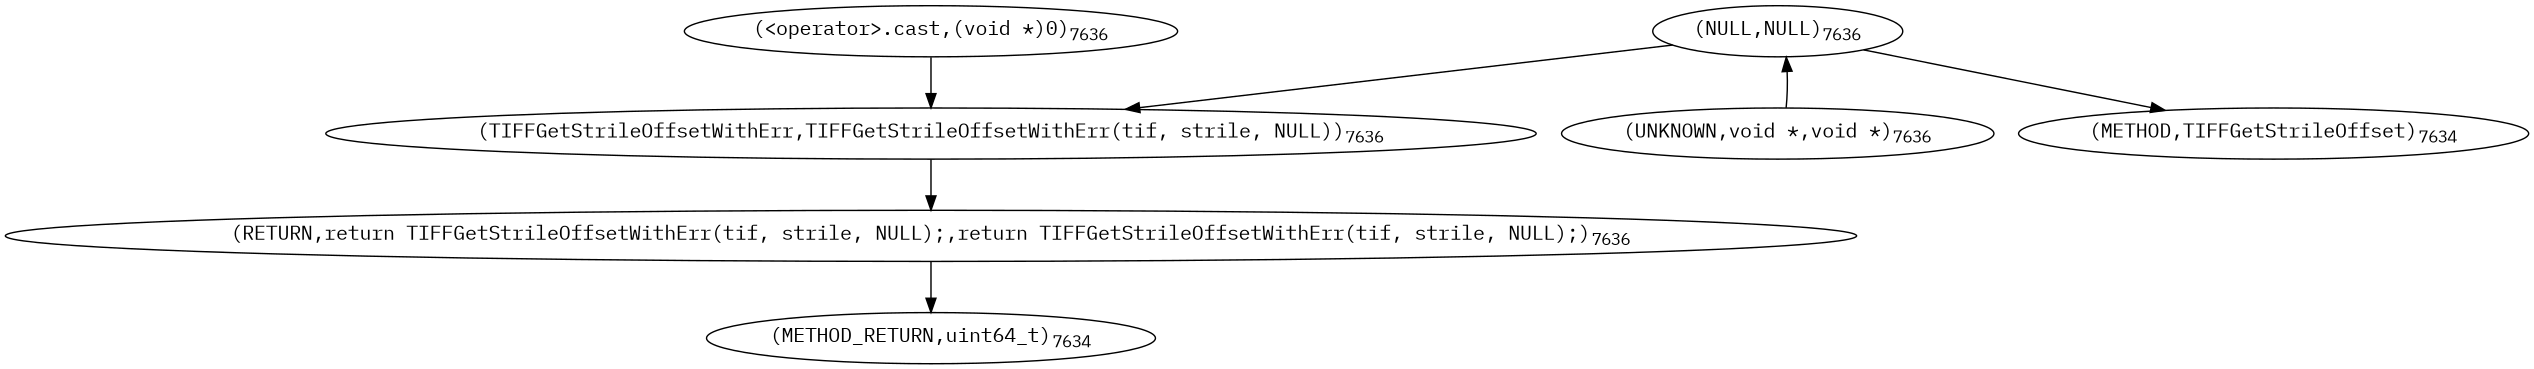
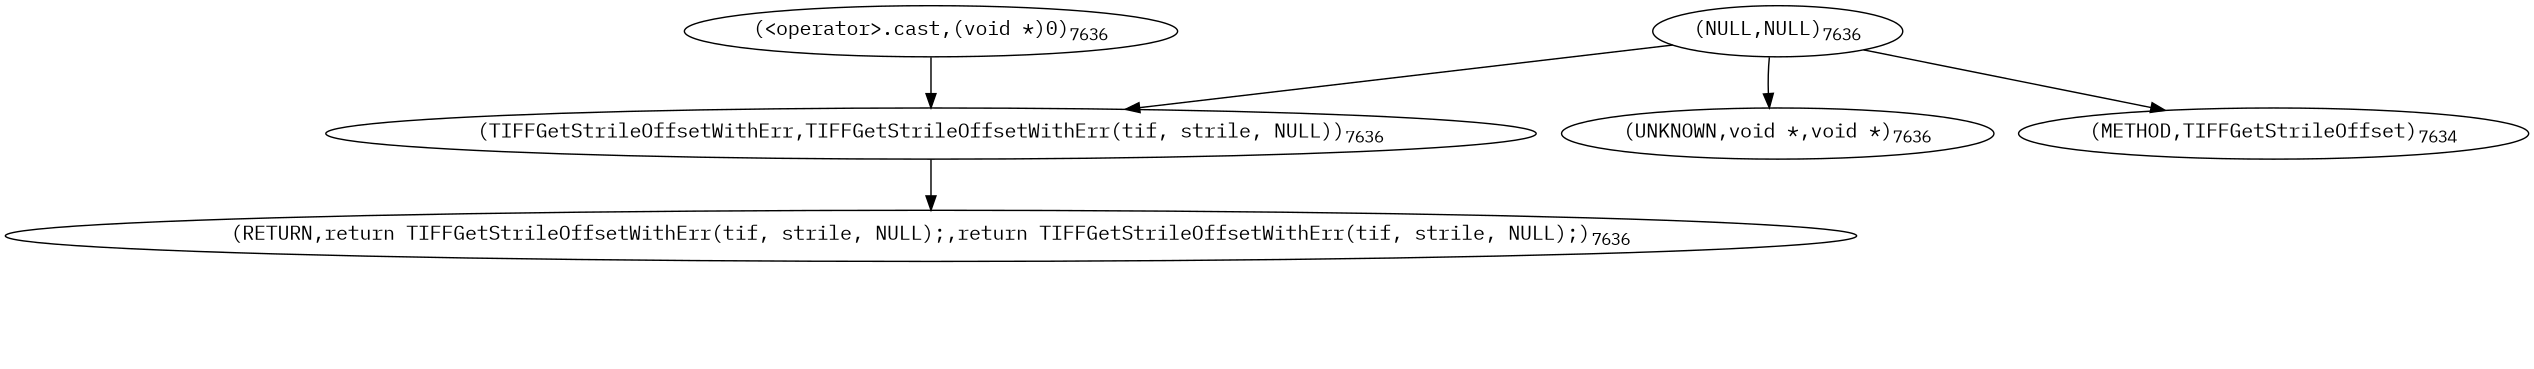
(1787, 90) -> (1768, 75)
(931, 338) -> none
